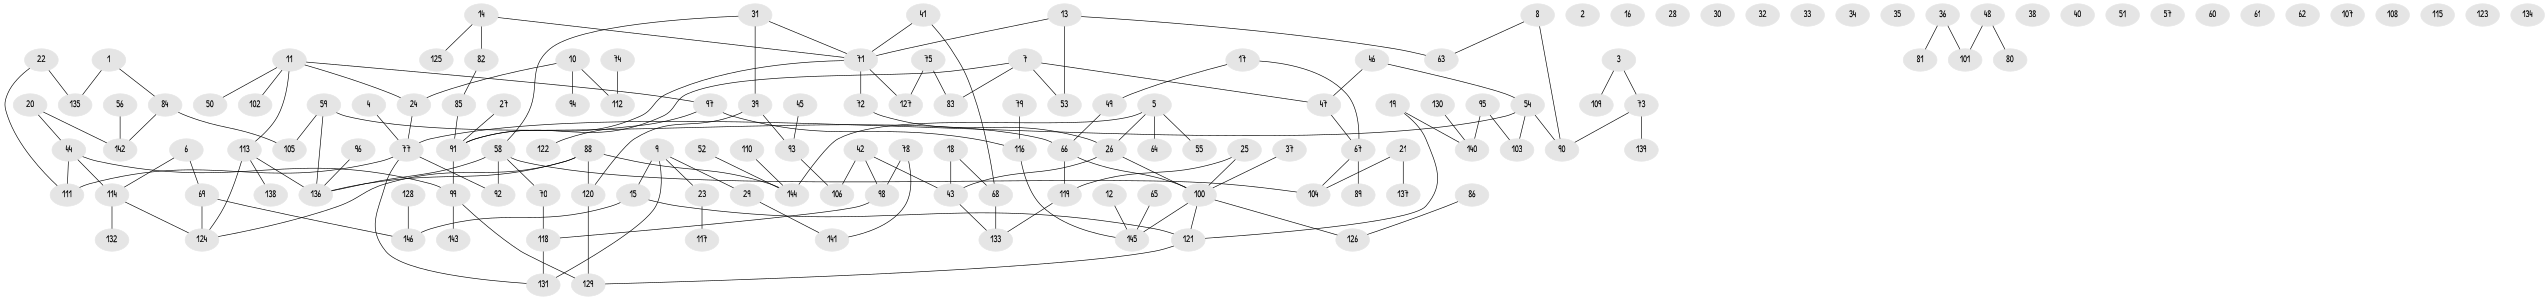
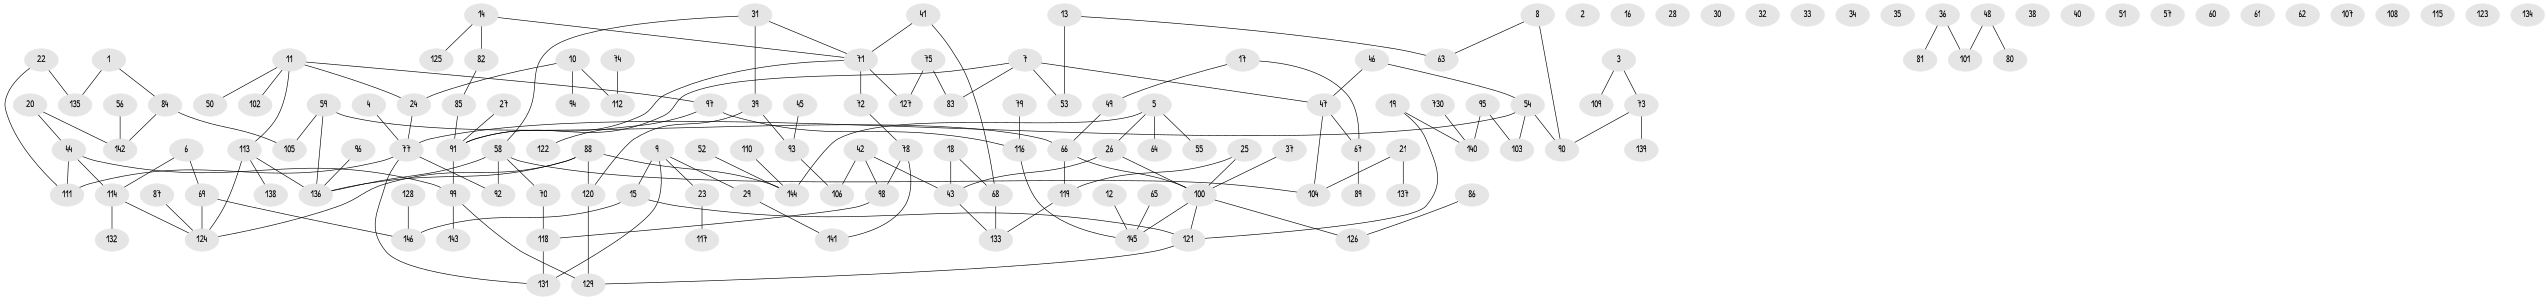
(962, 37) -> none
(1438, 105) -> (1438, 105)
(985, 127) -> (876, 121)
(1336, 172) -> (1319, 150)
none -> (157, 195)
